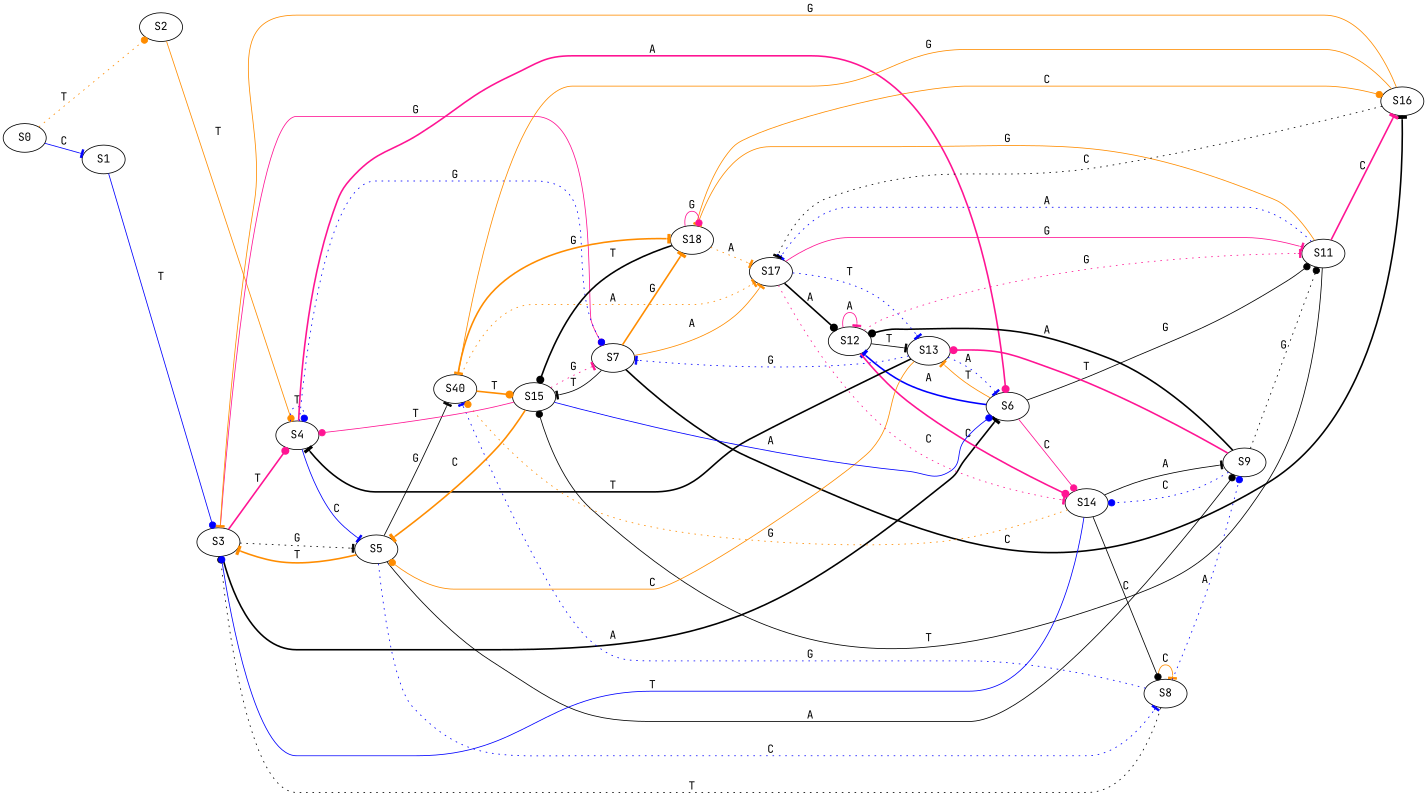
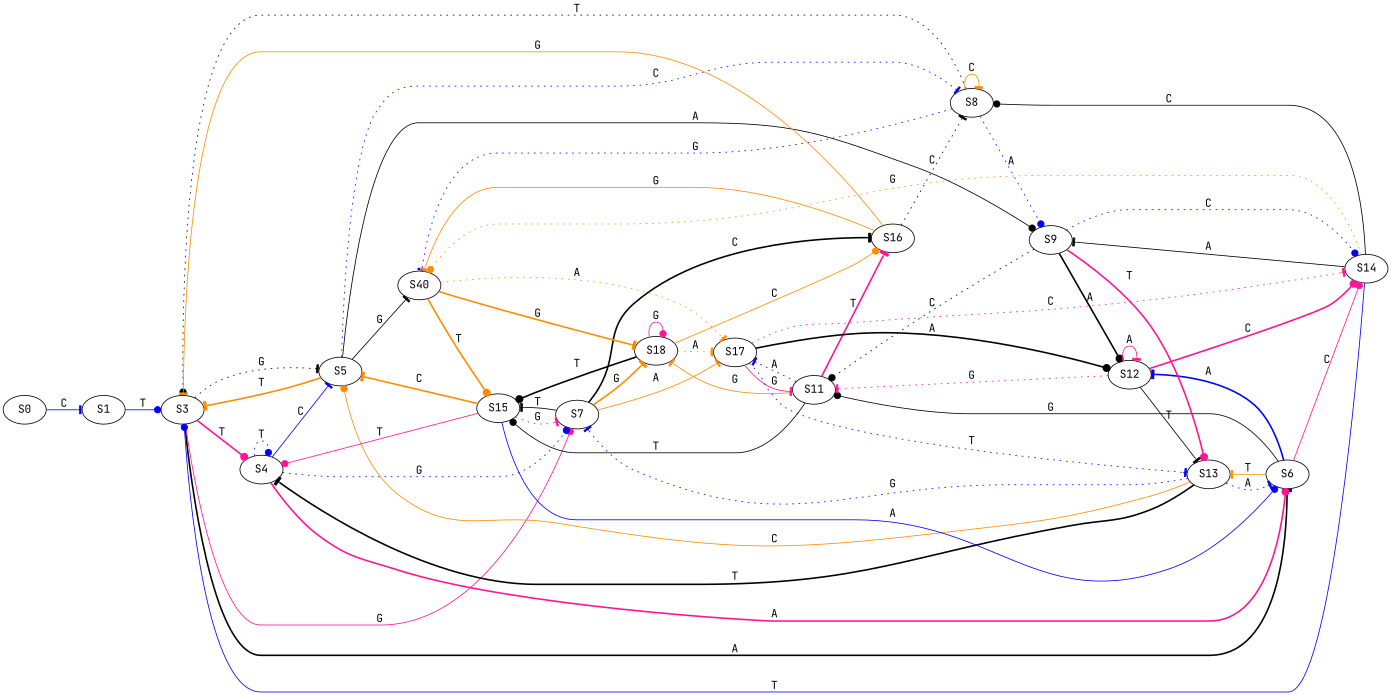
(161, 27) -> none
(1363, 166) -> (853, 304)
(1069, 171) -> (928, 178)
(1284, 346) -> (932, 303)
